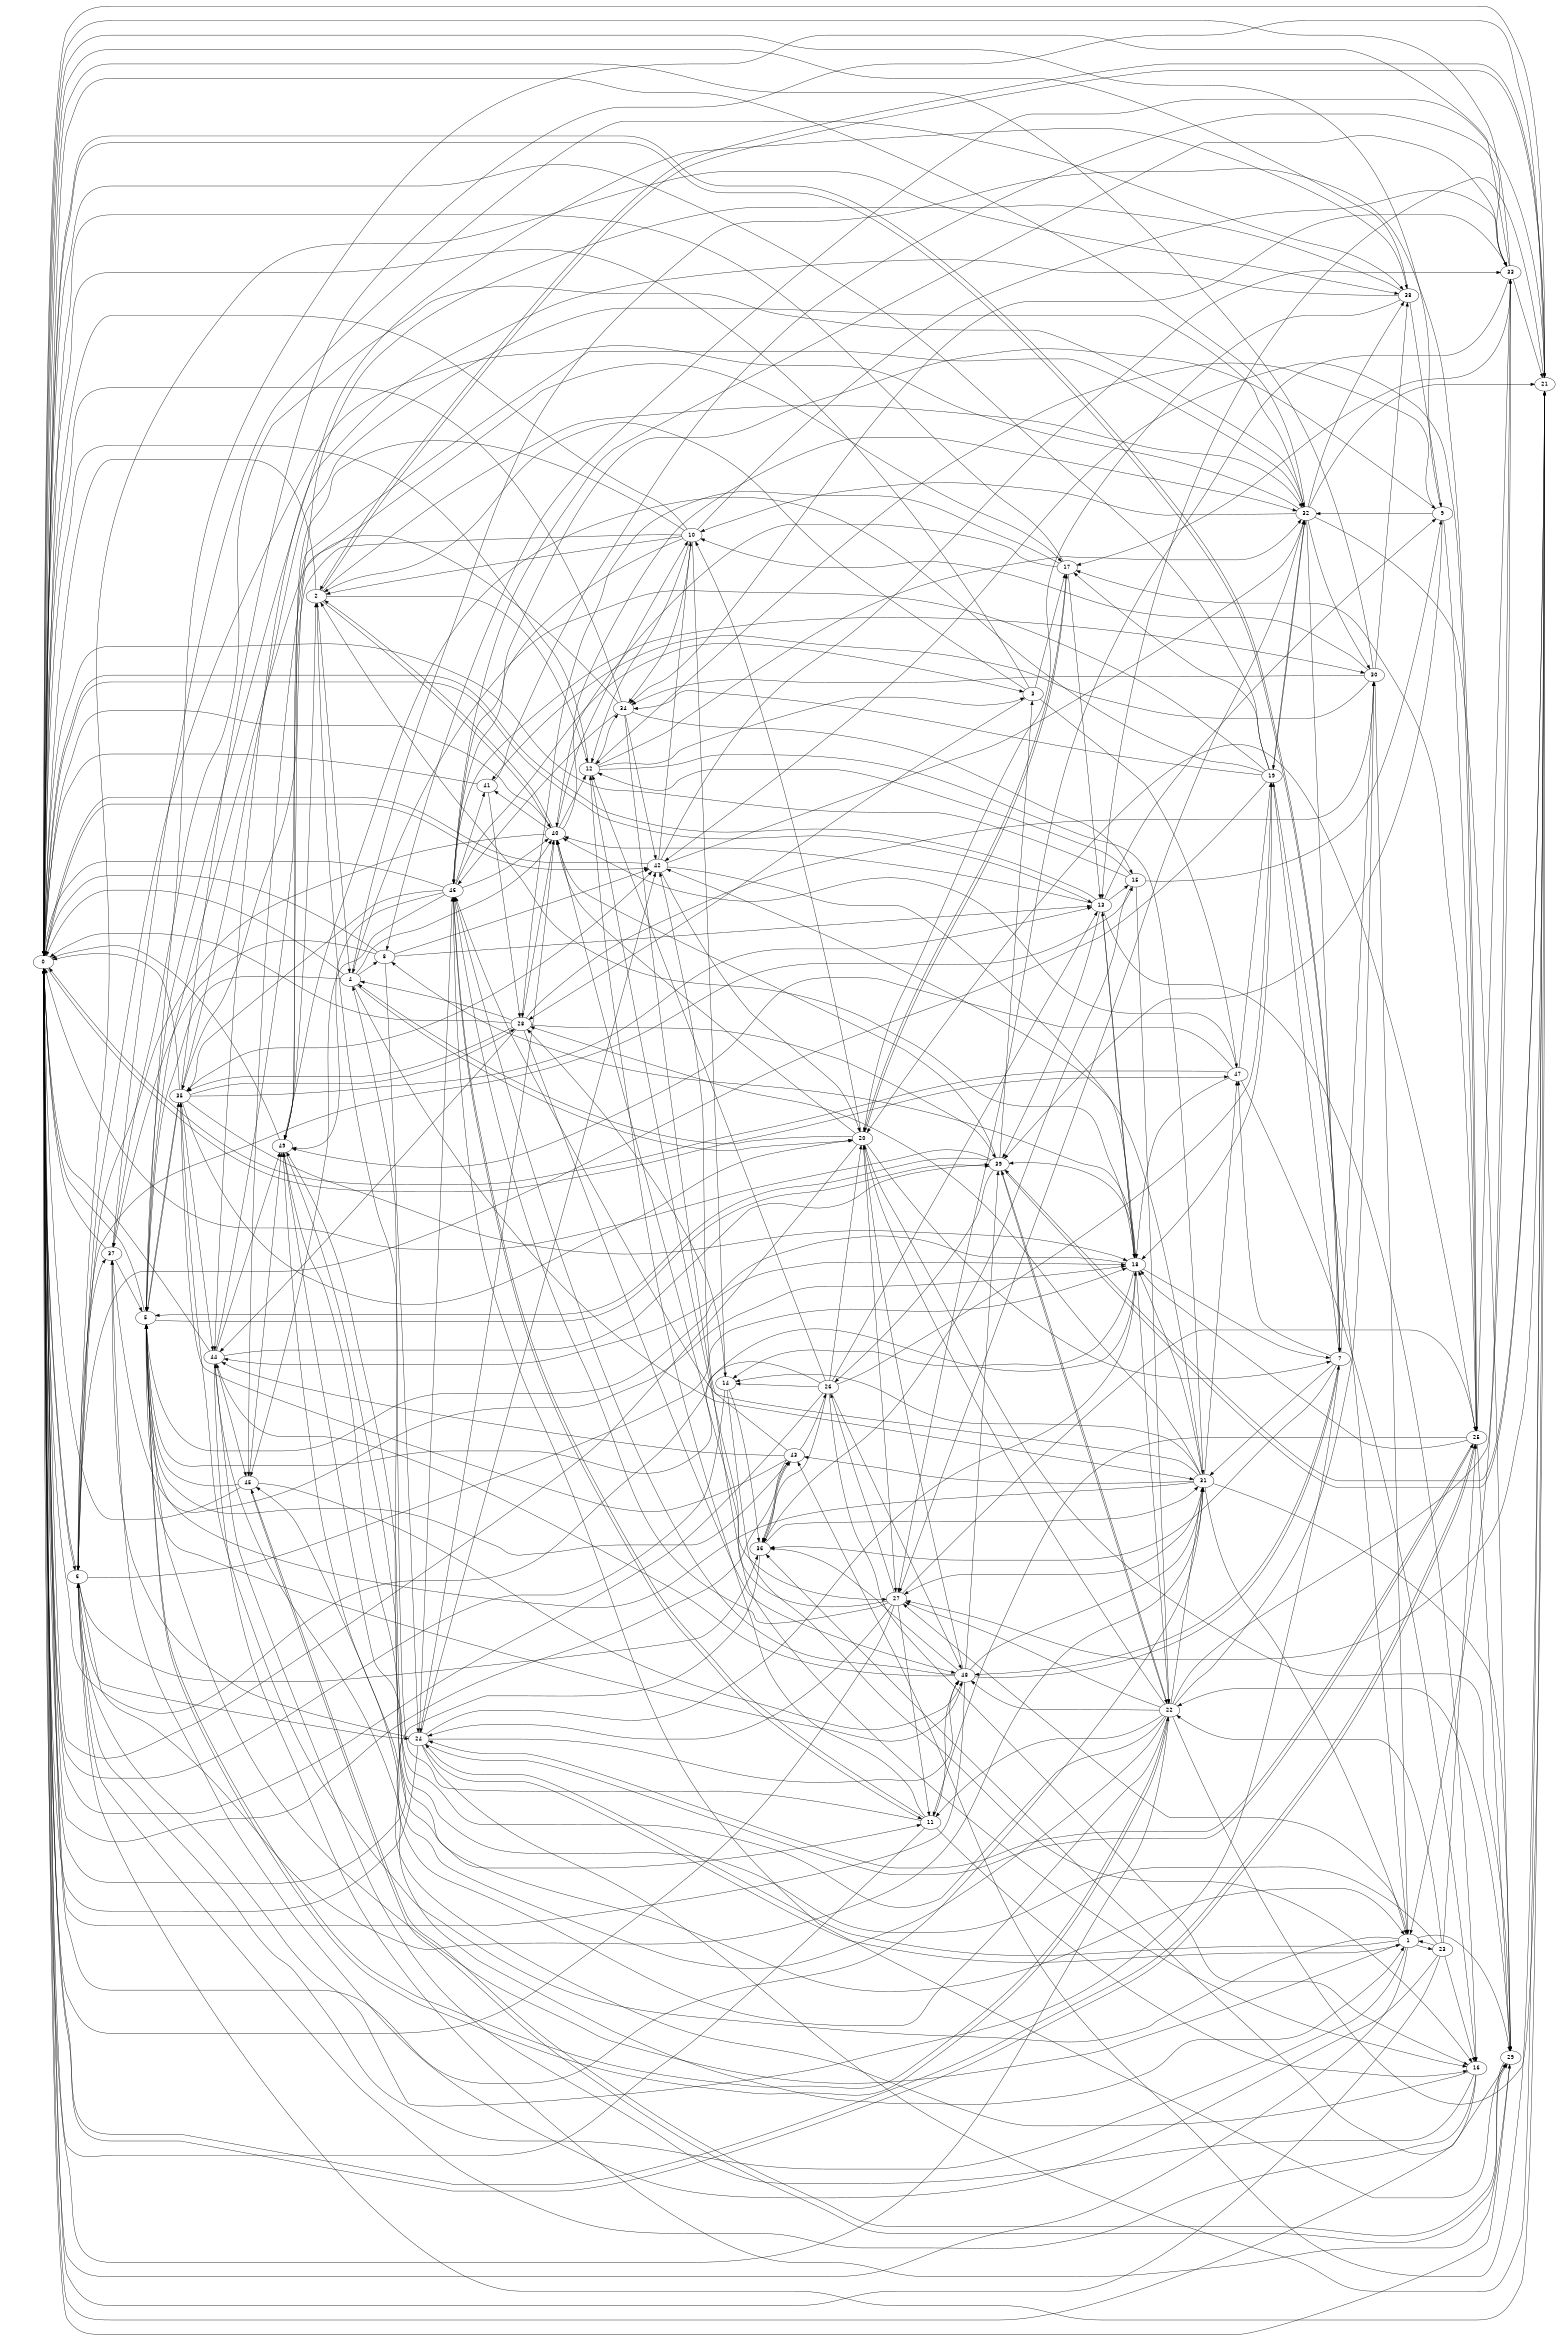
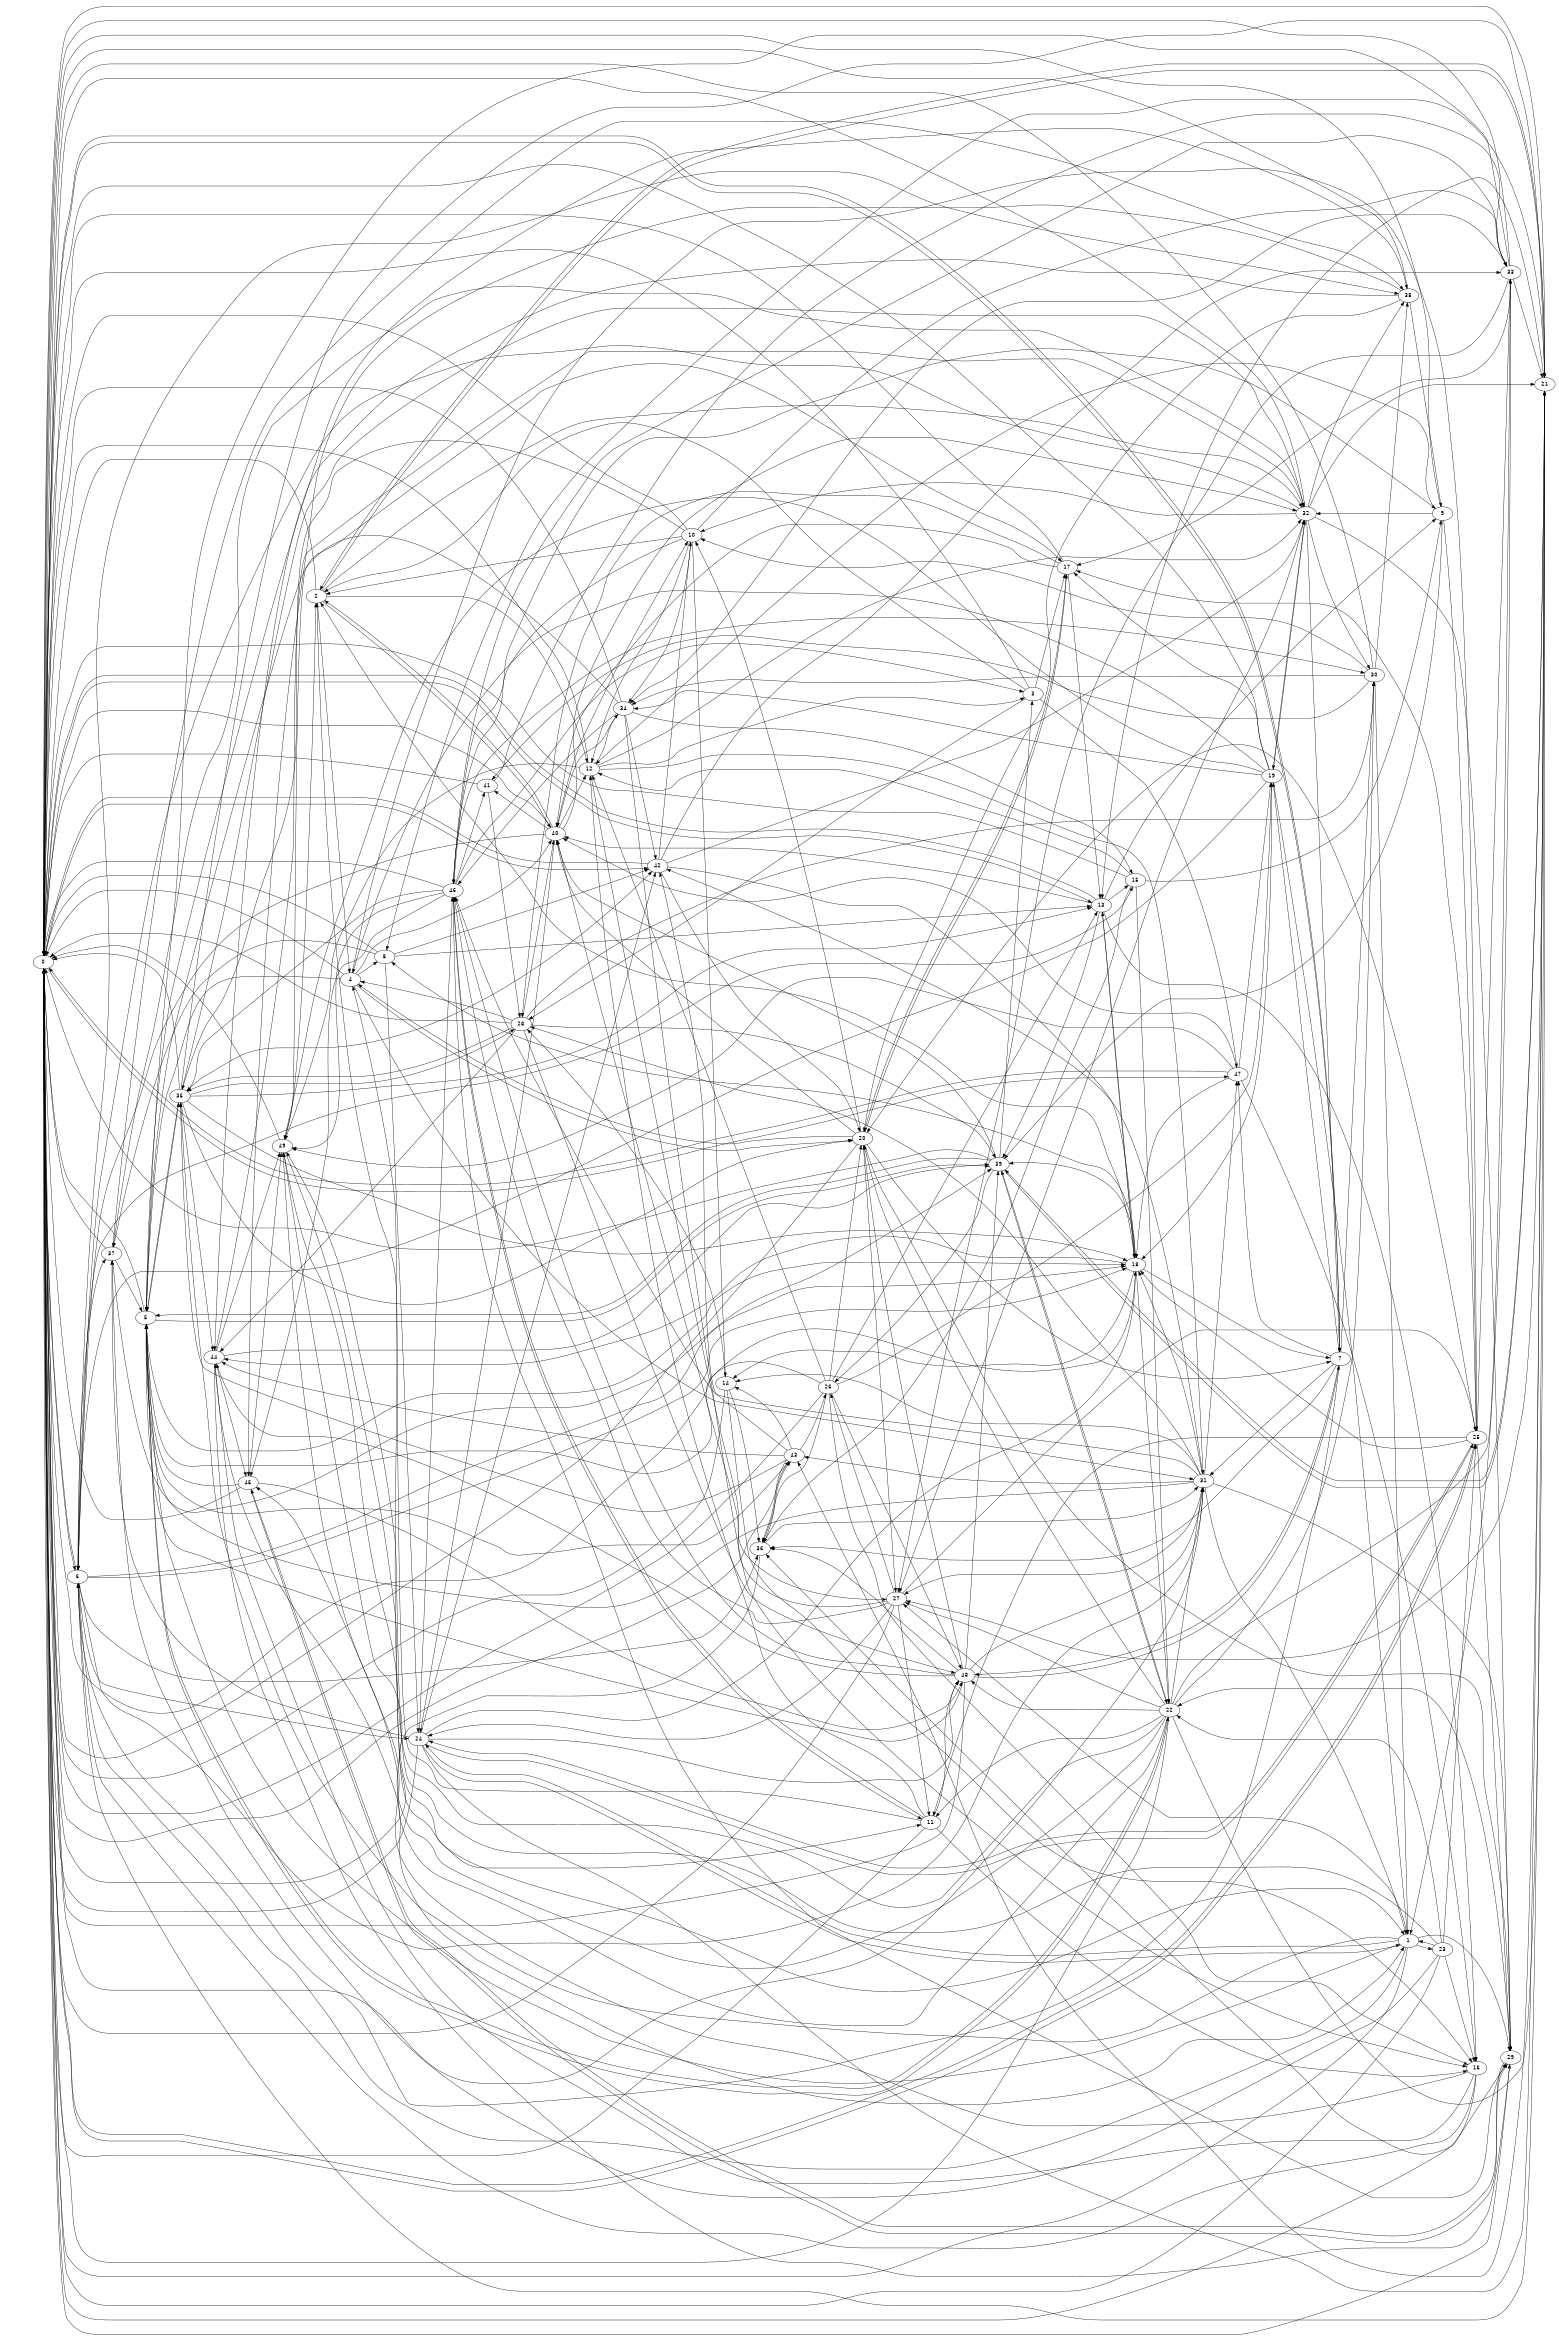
(1442, 445) -> none
(305, 594) -> (365, 885)
(506, 868) -> (579, 759)
(82, 1180) -> none
(779, 1385) -> (773, 1414)
none -> (543, 1440)
